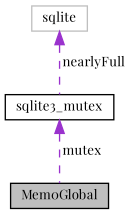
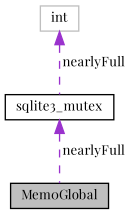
(60, 19) -> (60, 19)
(81, 152) -> (93, 152)
